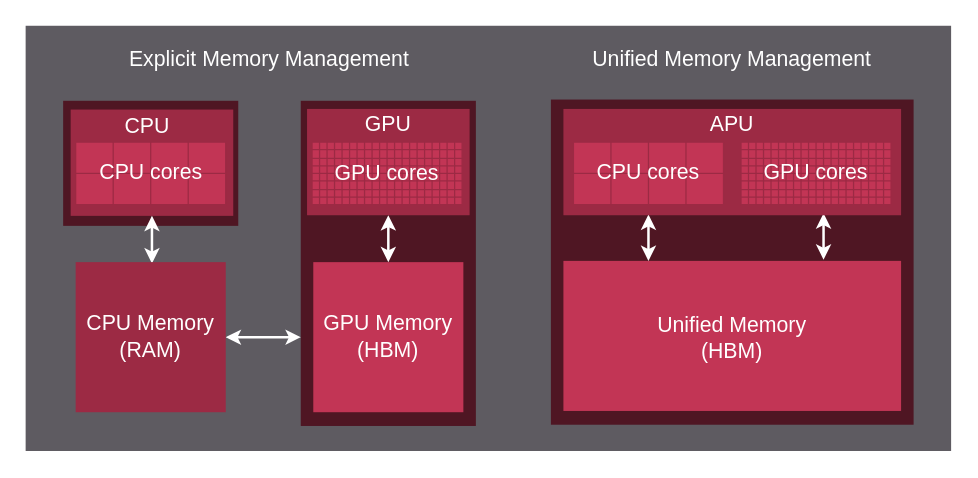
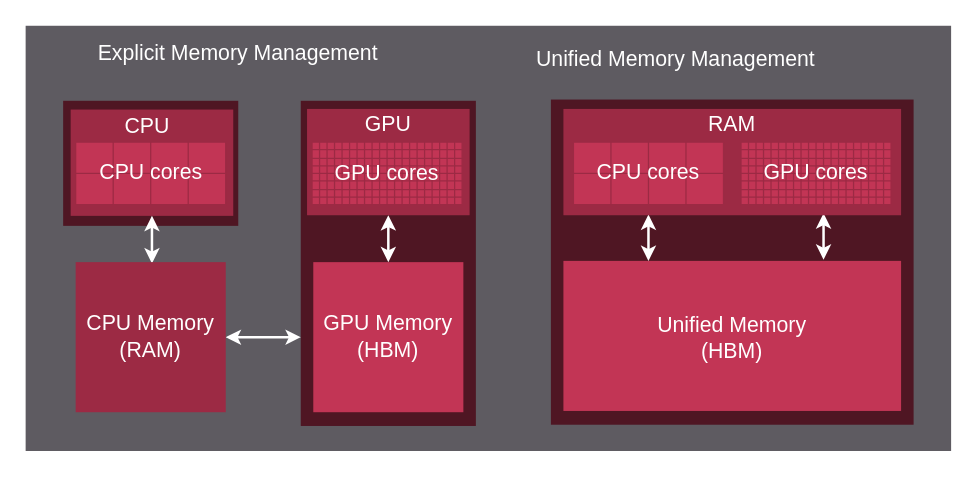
(269, 57) -> (238, 51)
(732, 57) -> (676, 57)
(732, 126) -> (732, 126)
